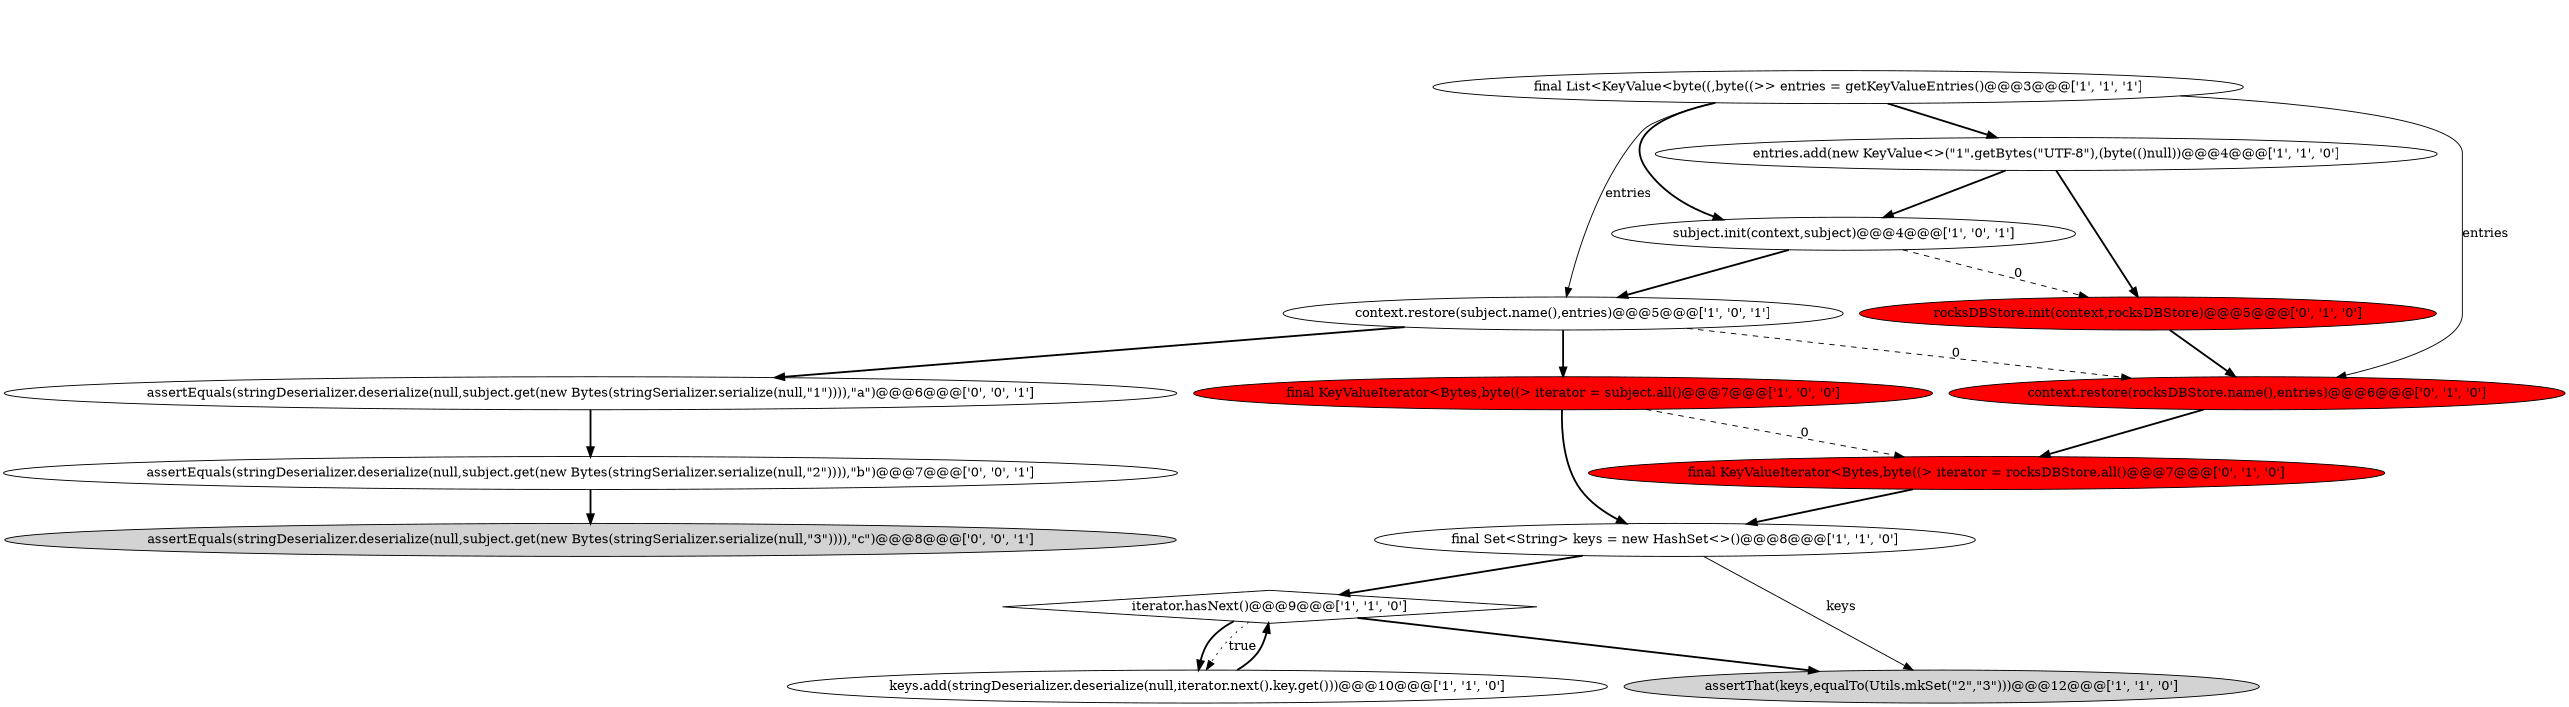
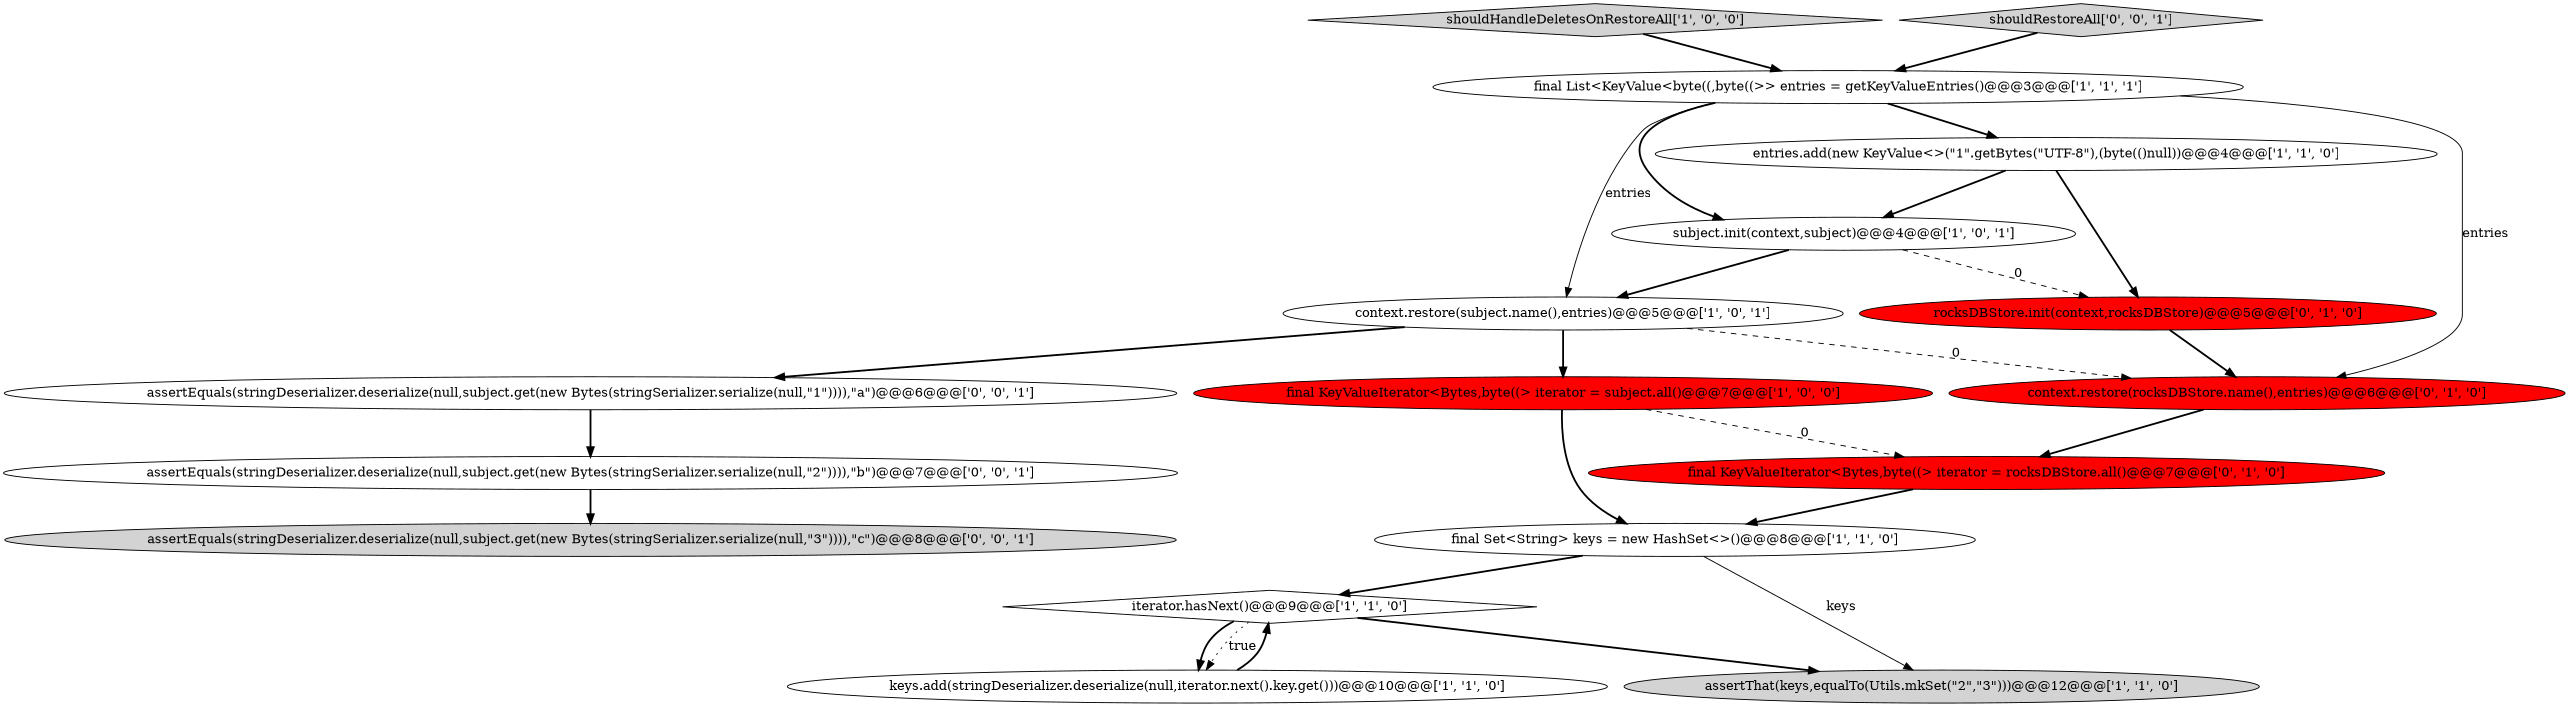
none -> (1595, 20)
none -> (2081, 20)
